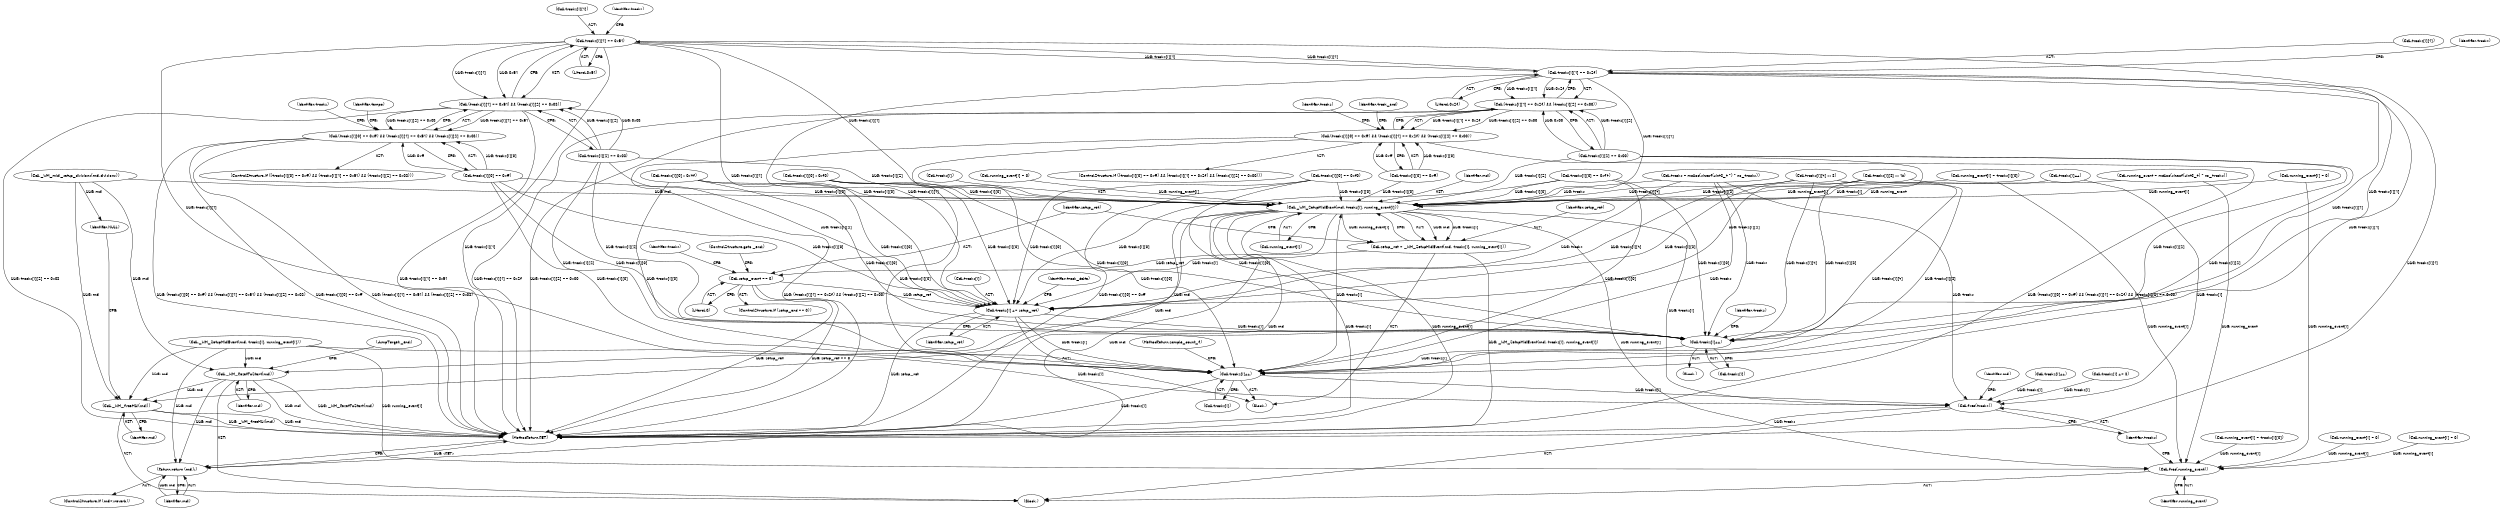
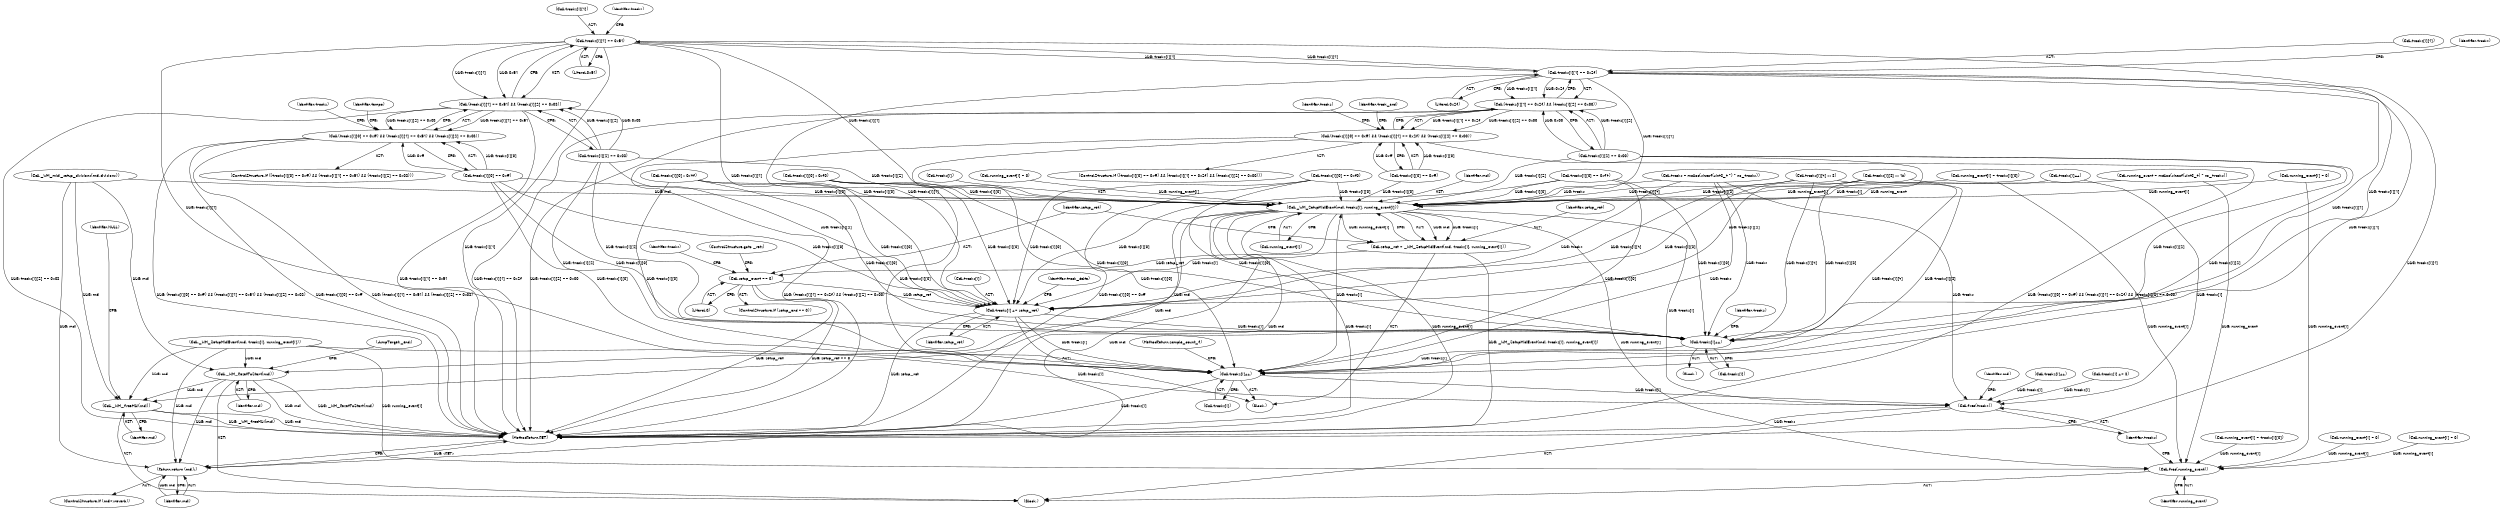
(89, 200) -> (59, 356)
(737, 247) -> (737, 247)
